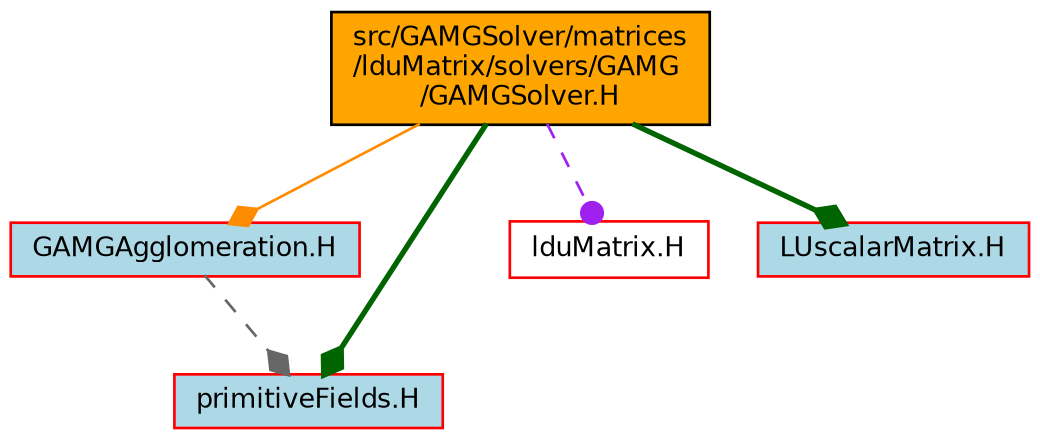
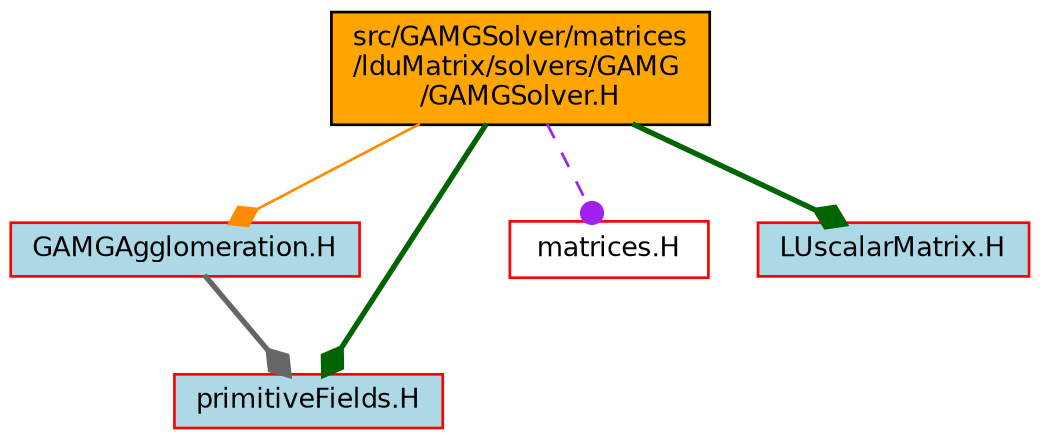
(609, 250) -> (609, 250)
(236, 313) -> (236, 313)
